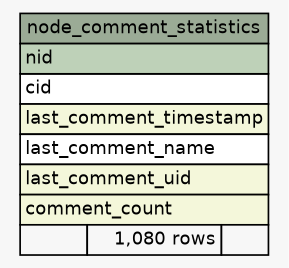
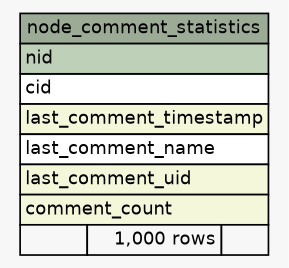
(165, 239) -> (165, 239)
